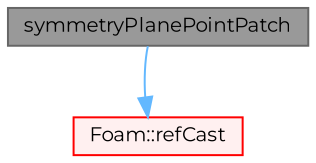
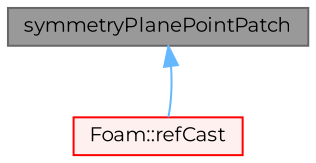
(145, 72) -> (171, 92)
